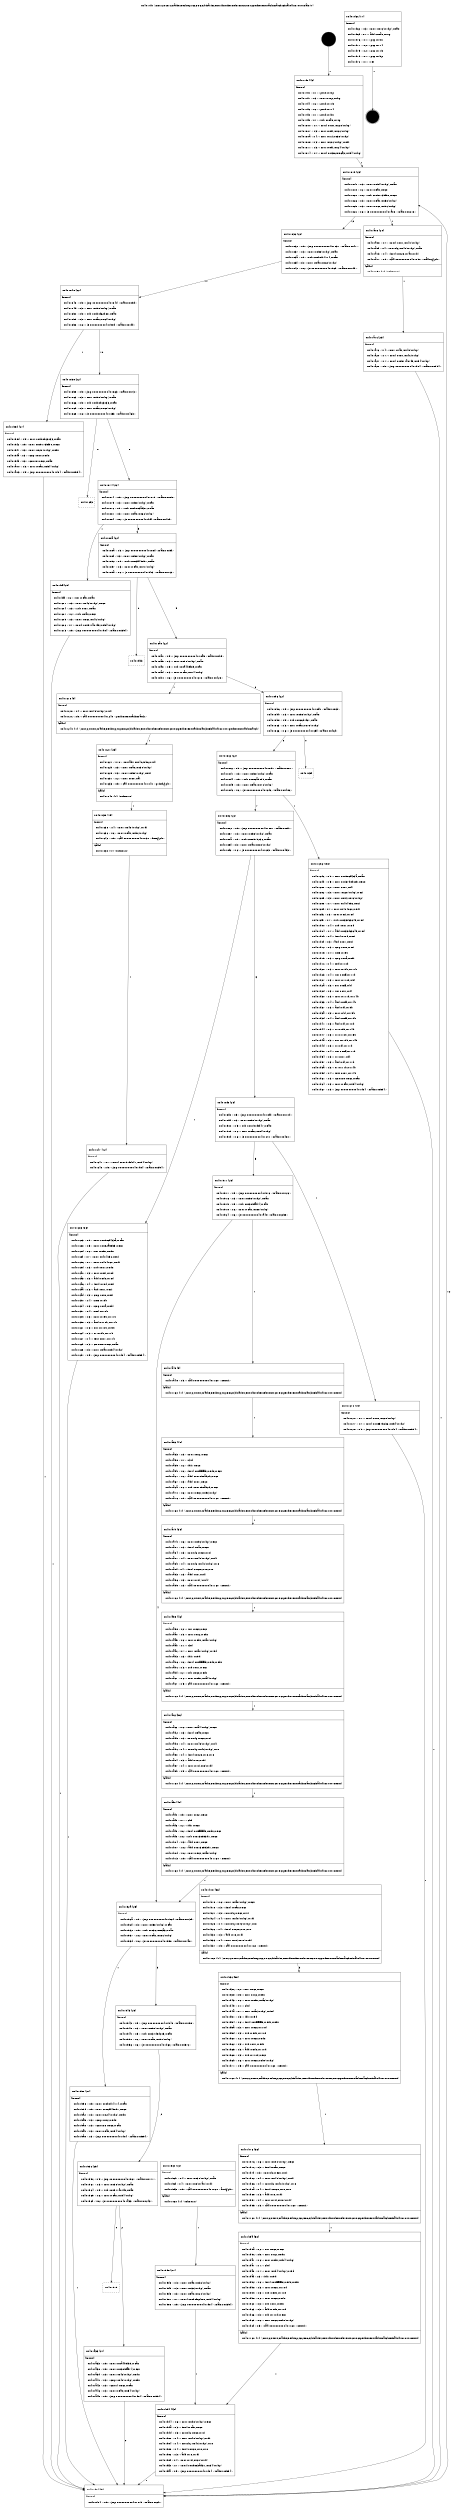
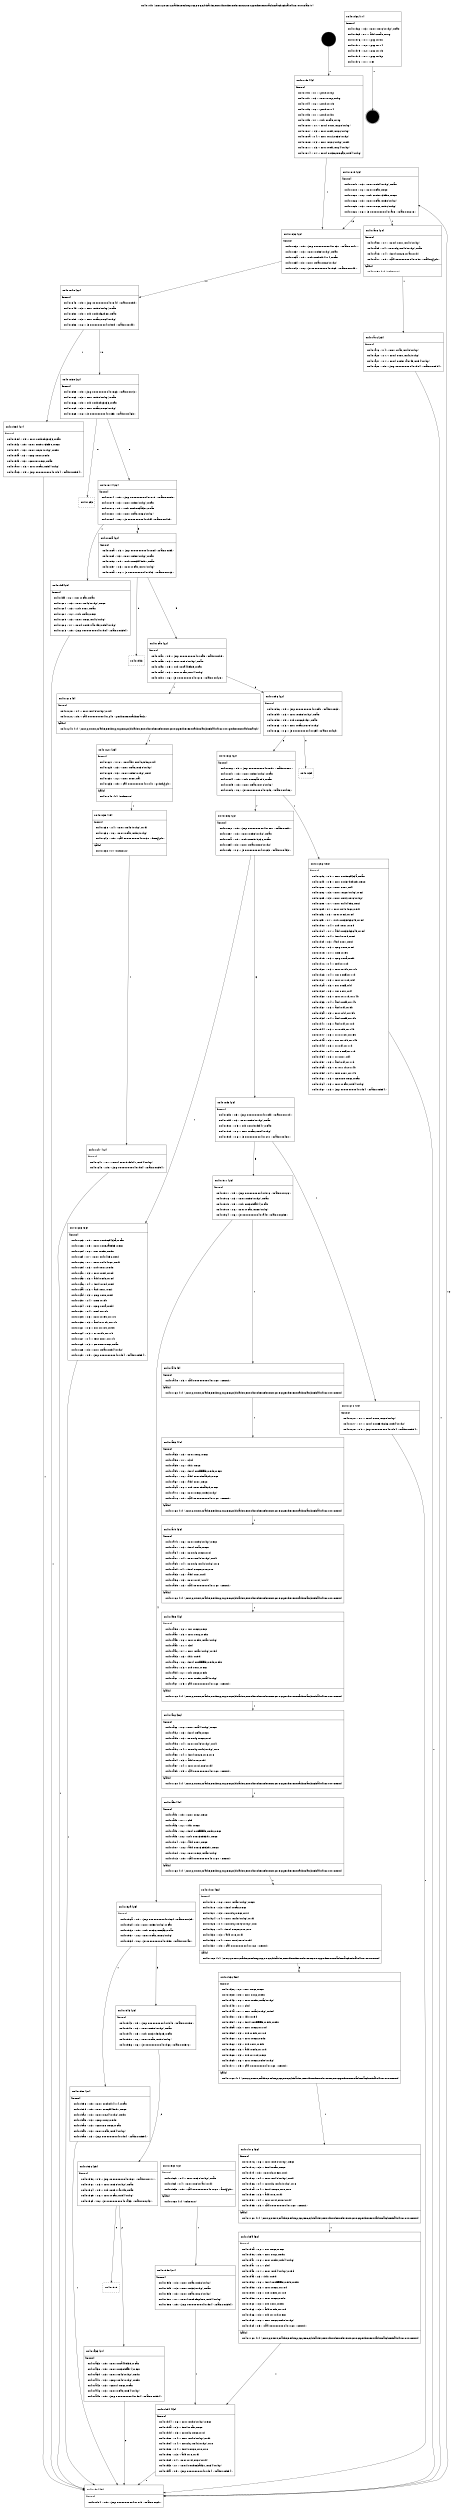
(359, 162) -> (324, 193)
(194, 1888) -> (271, 1879)
